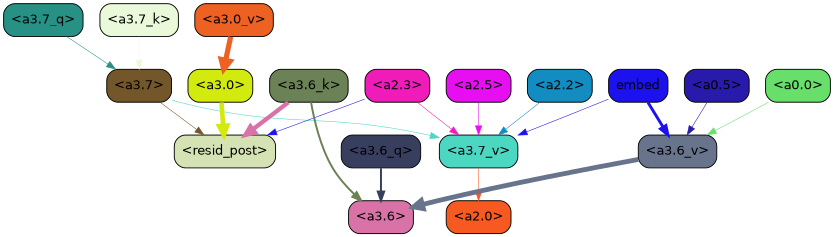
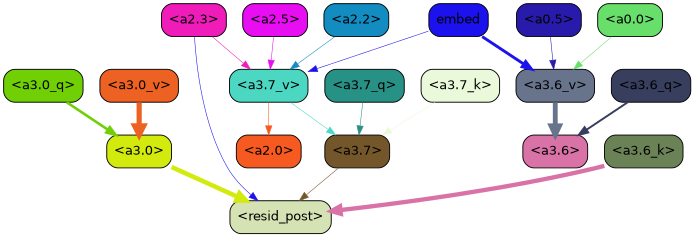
none -> (43, 86)
(288, 119) -> (309, 116)
(325, 152) -> none
